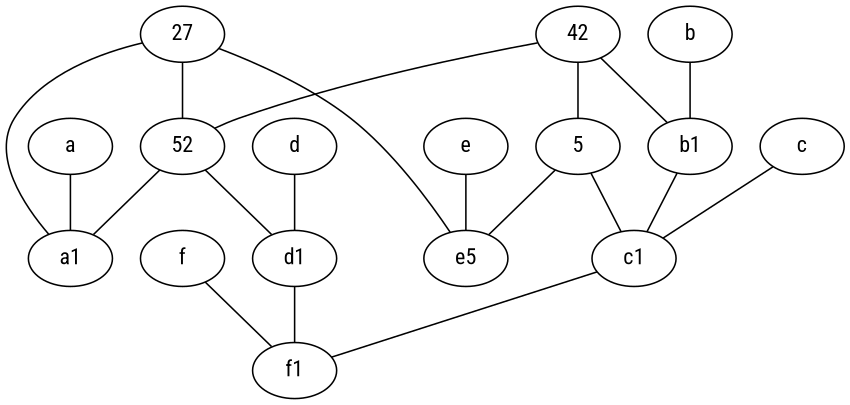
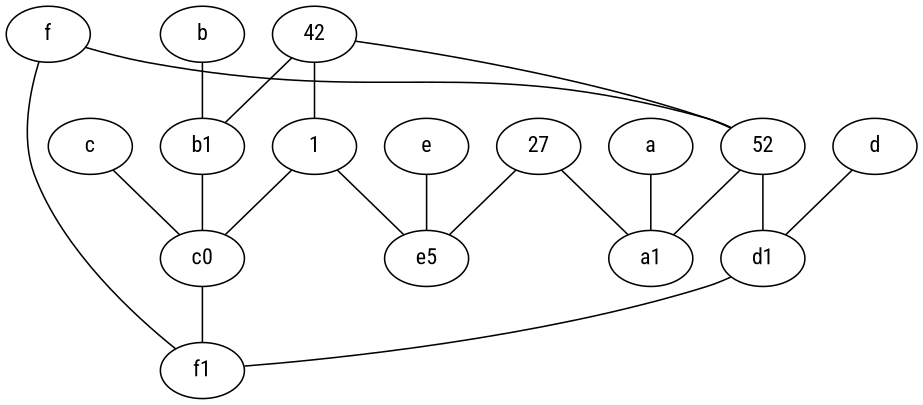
(183, 90) -> (409, 82)
(578, 146) -> (315, 146)
(634, 258) -> (202, 258)
